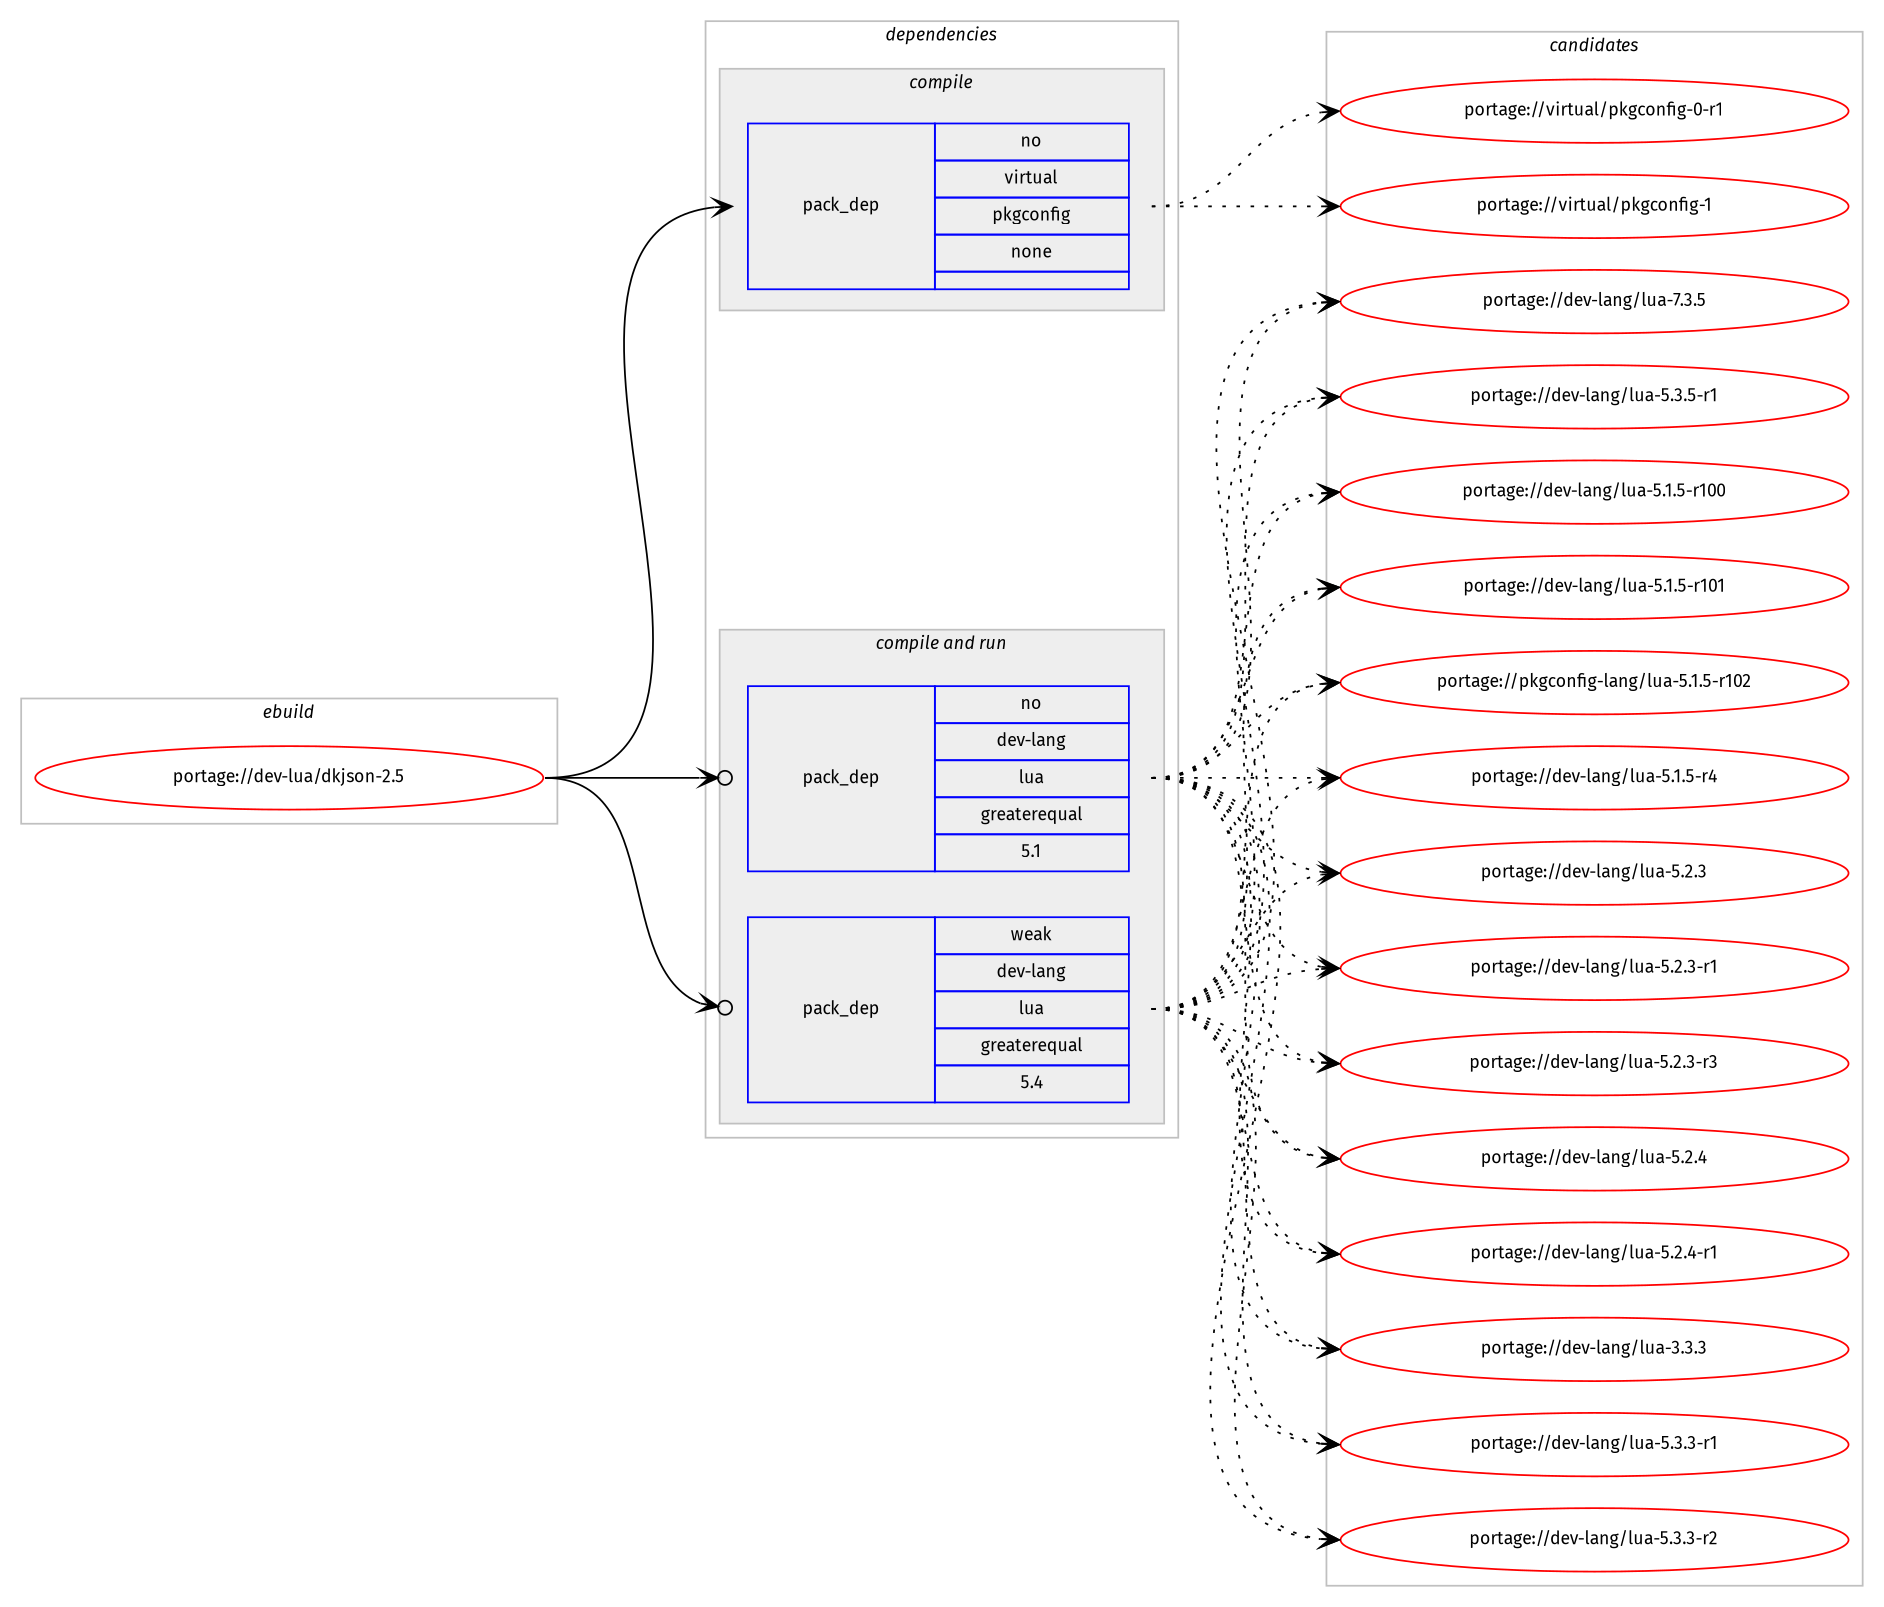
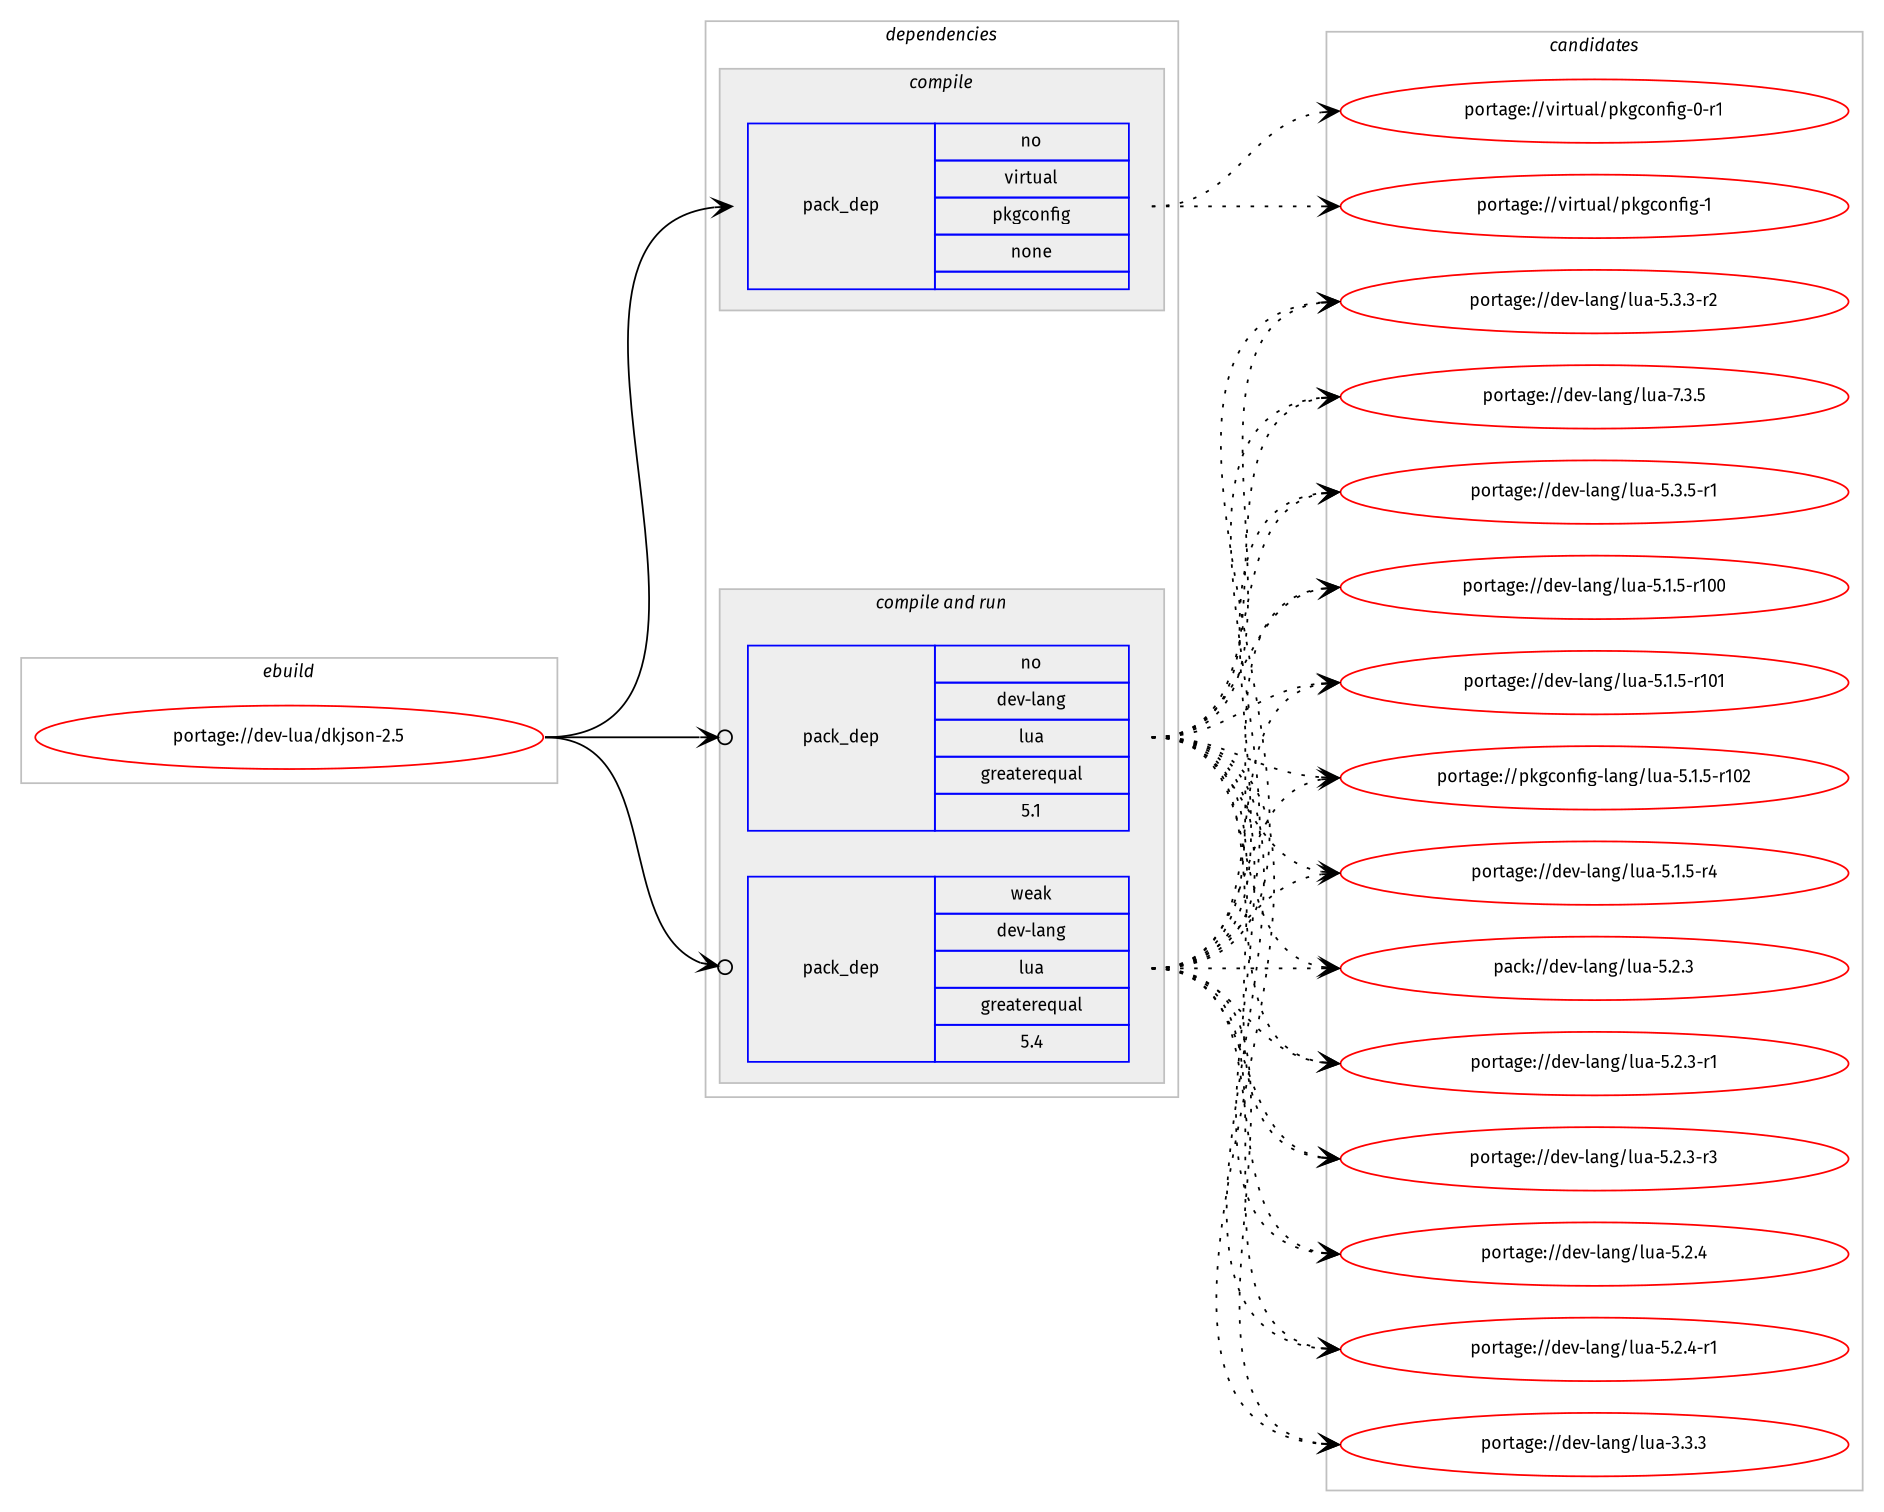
(1595, 873) -> (1595, 968)
(1595, 1445) -> none
